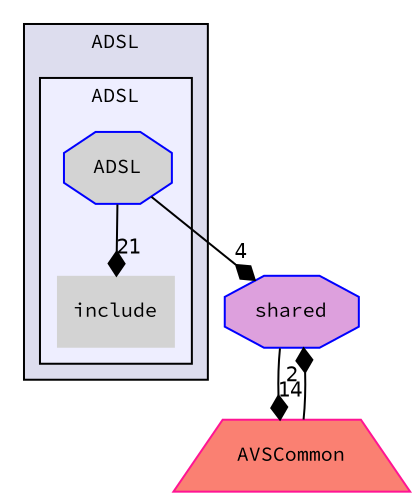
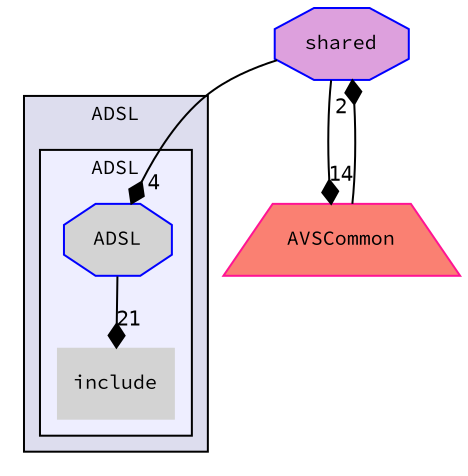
(179, 219) -> (192, 108)
